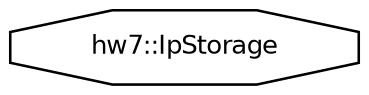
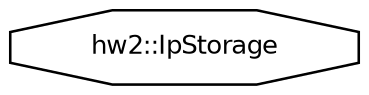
(184, 47) -> (184, 47)
